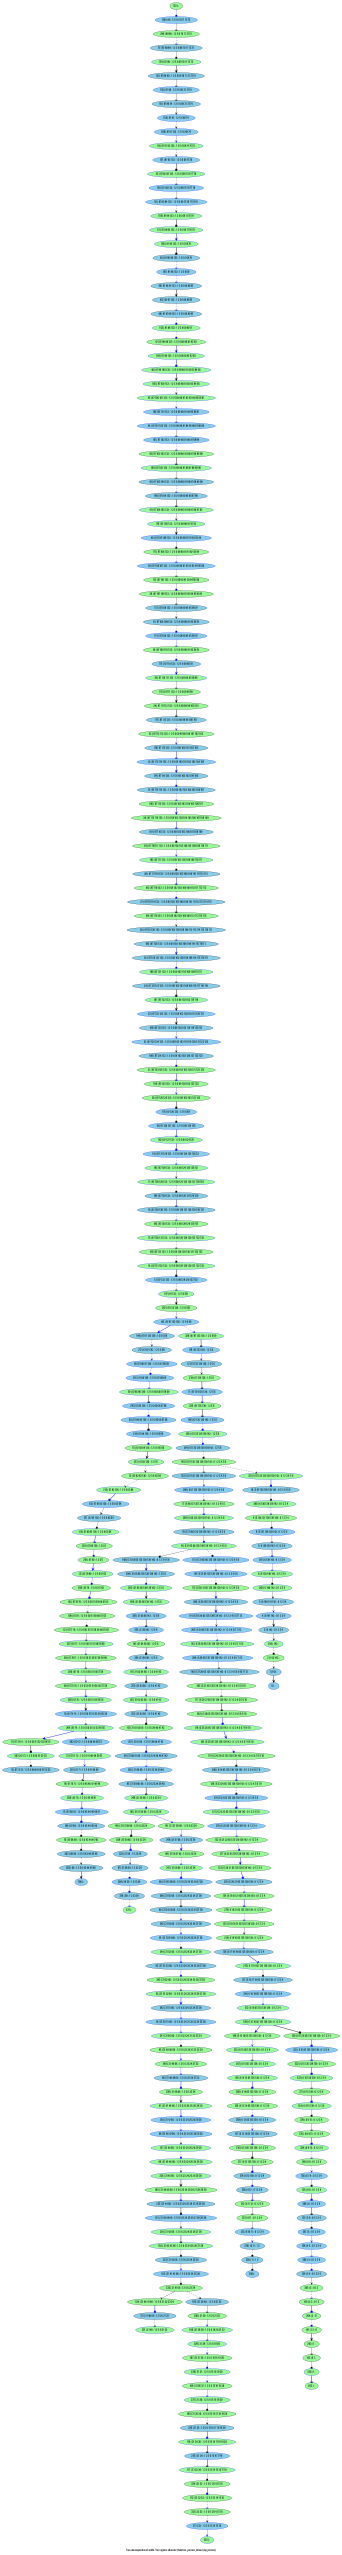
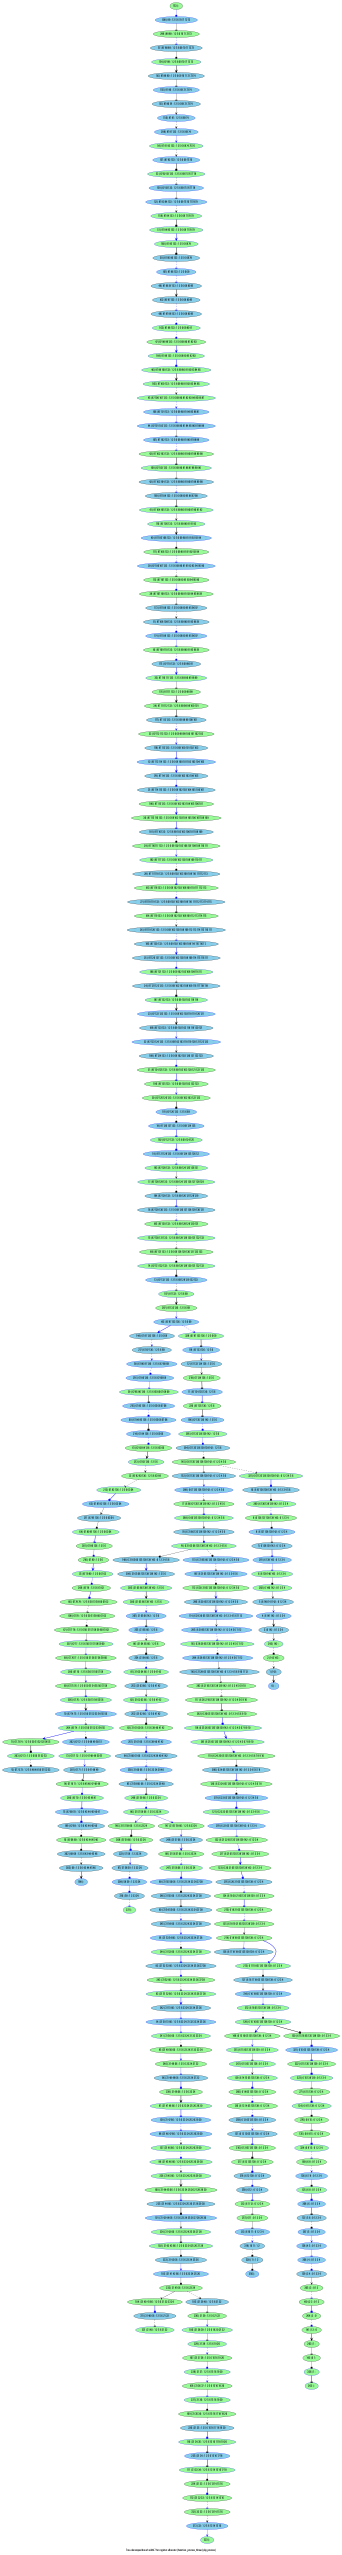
(253, 1959) -> (275, 1949)
